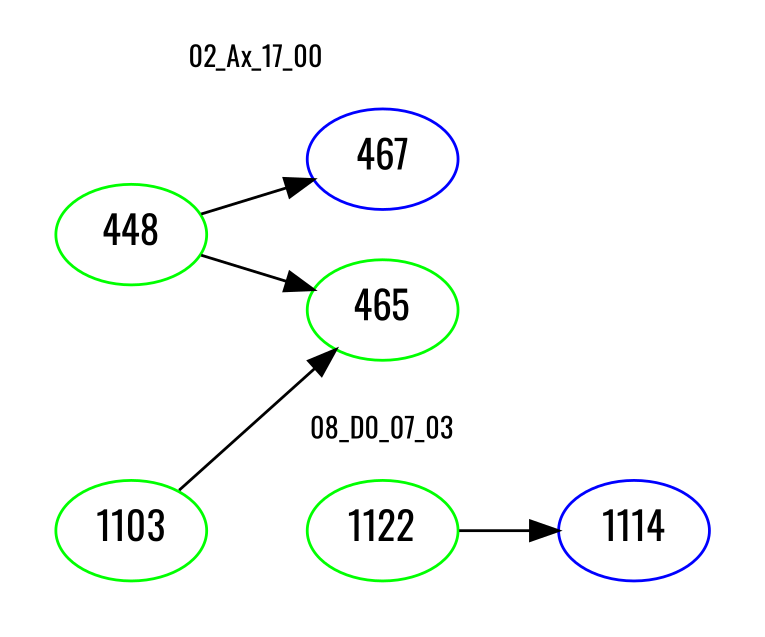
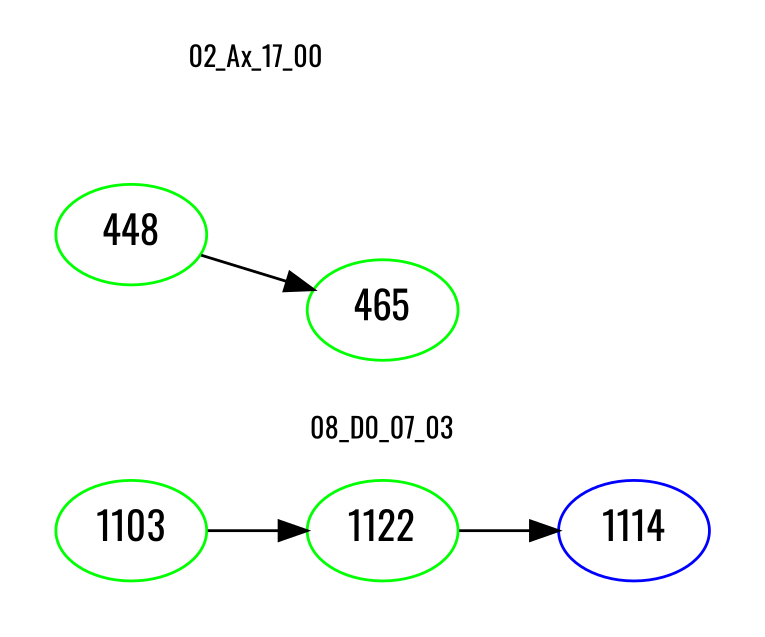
(383, 159) -> none
(247, 429) -> (243, 531)
